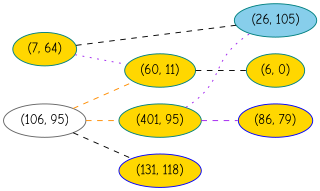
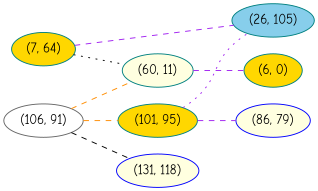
(156, 35) -> (154, 35)
(101, 60) -> (99, 60)
(160, 71) -> (158, 71)
(225, 71) -> (222, 71)
(45, 121) -> (44, 121)
(160, 121) -> (158, 121)
(276, 121) -> (273, 121)
(160, 171) -> (158, 171)
